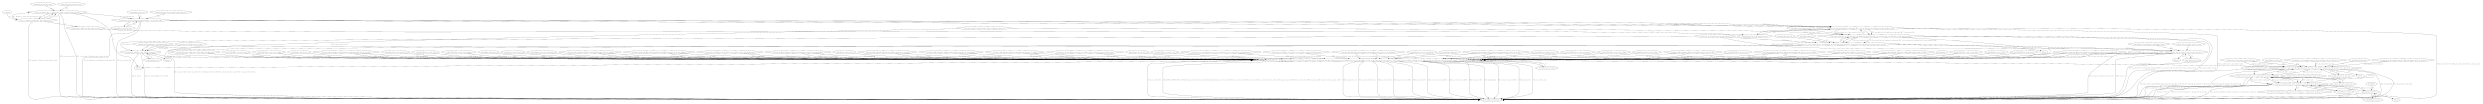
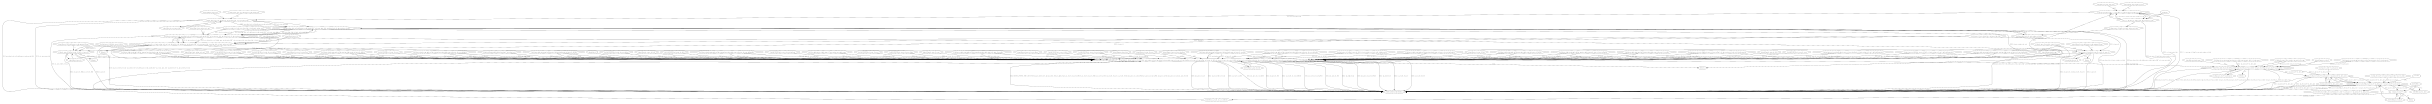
(1934, 99) -> (1812, 98)
